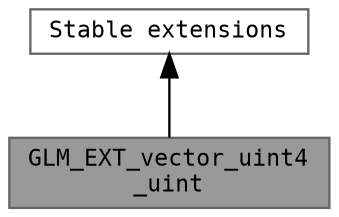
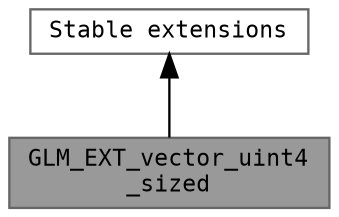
(169, 173) -> (169, 173)
